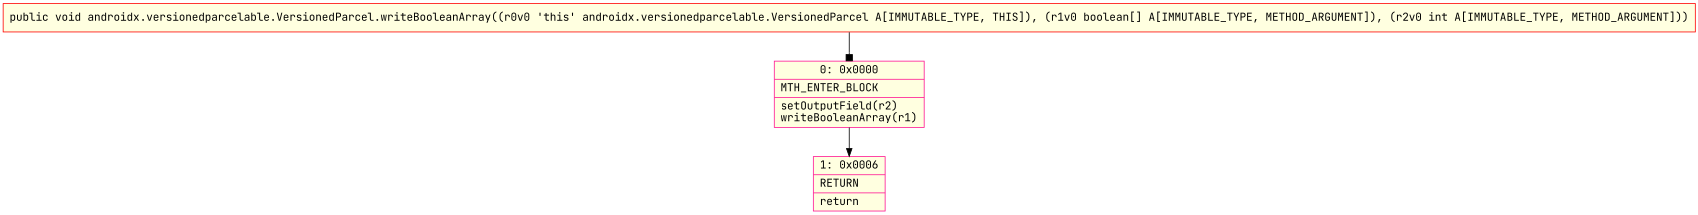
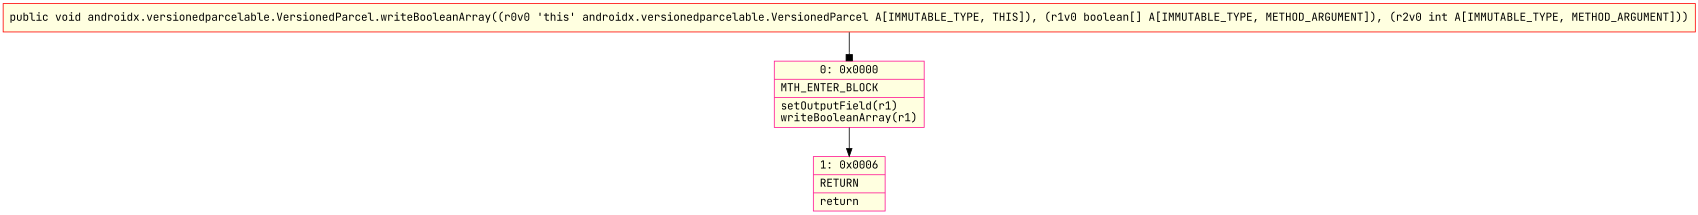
(839, 106) -> (839, 106)
